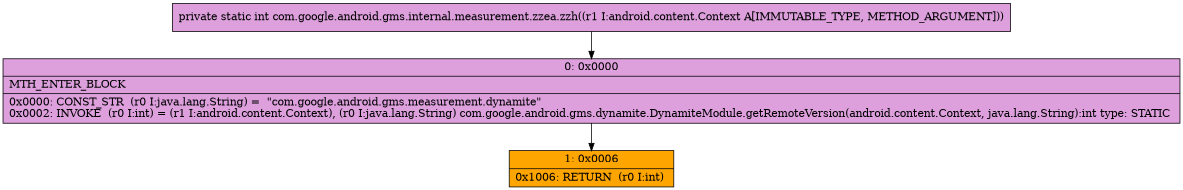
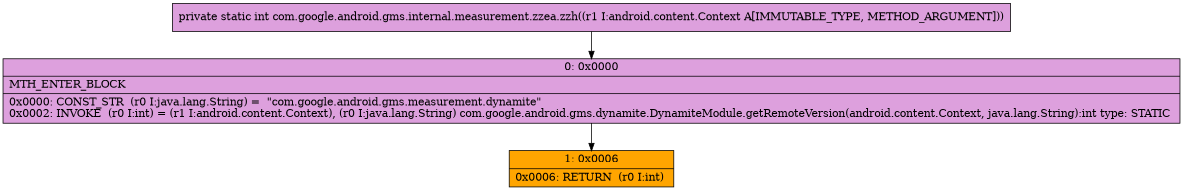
(592, 177) -> (592, 177)
